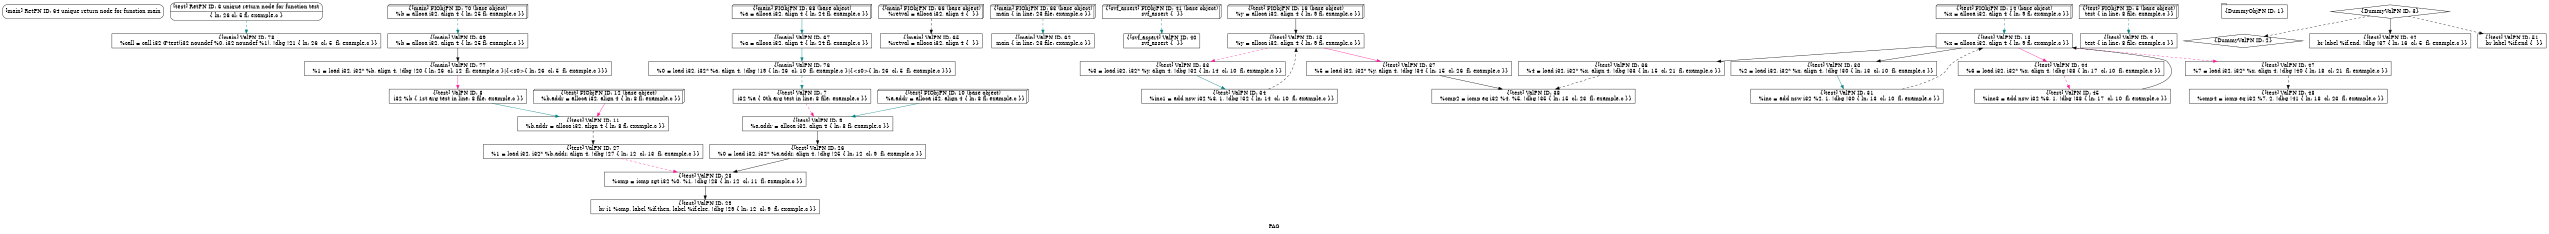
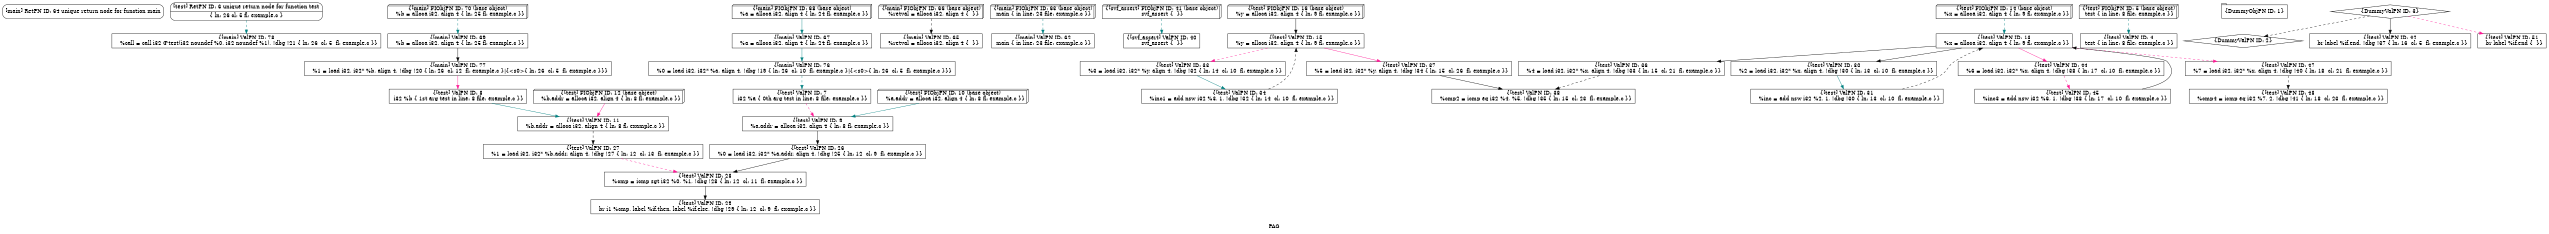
(2444, 25) -> (2444, 25)
